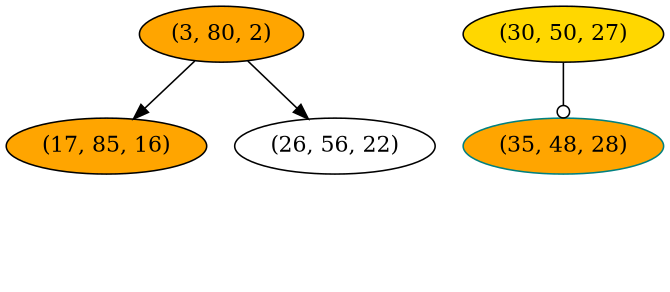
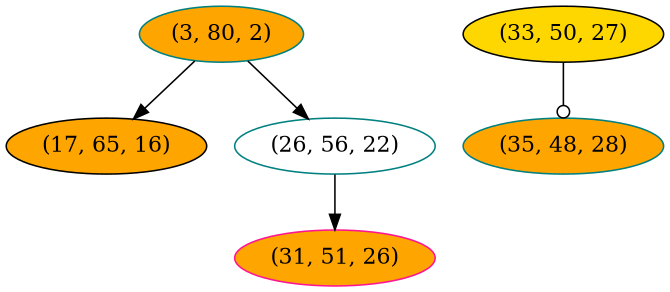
(221, 34) -> (221, 34)
(563, 34) -> (563, 34)
(106, 146) -> (106, 146)
(335, 146) -> (335, 146)
none -> (335, 258)
